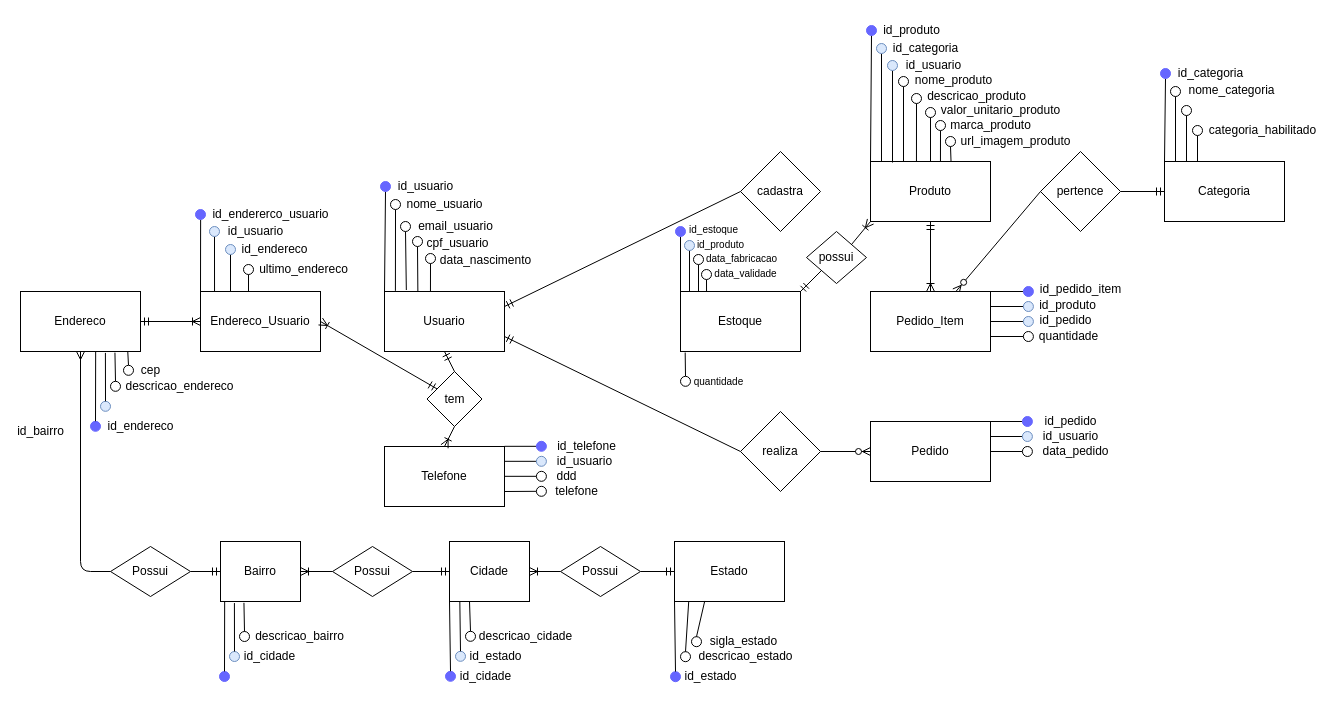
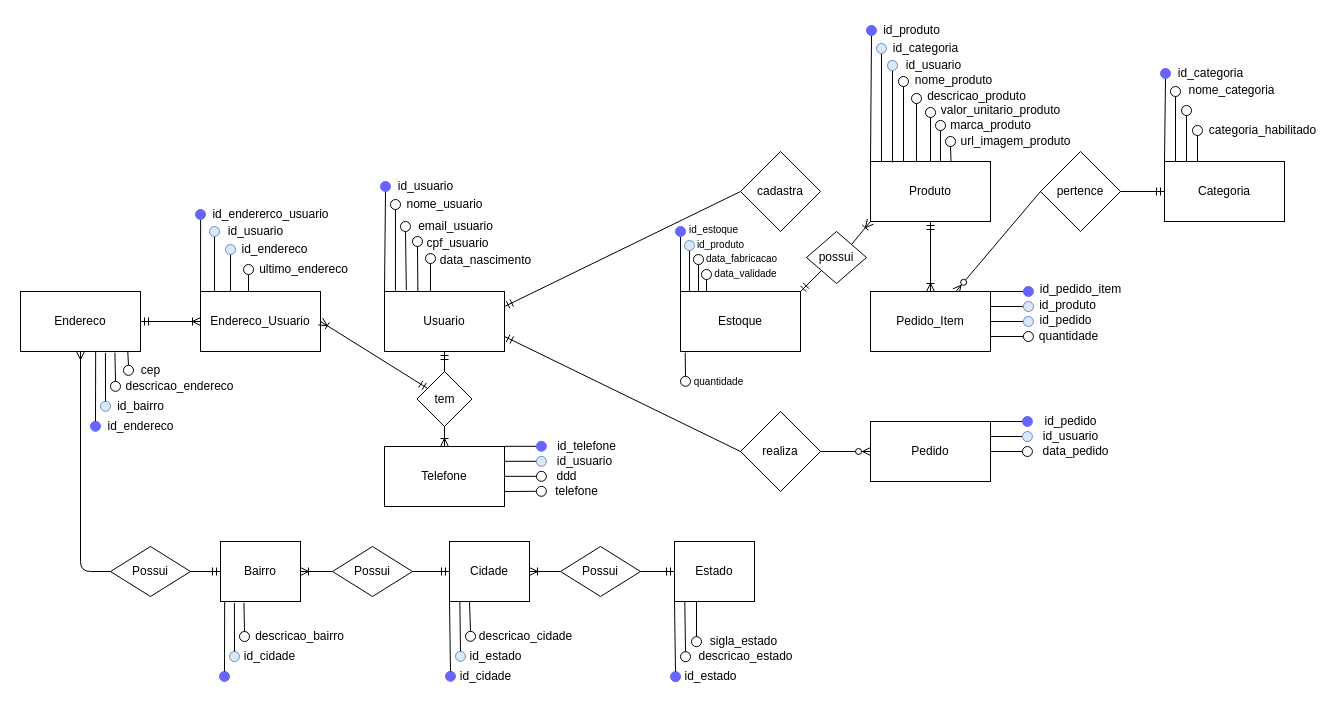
(455, 399) -> (445, 399)
(41, 431) -> (141, 406)
(730, 572) -> (715, 572)
